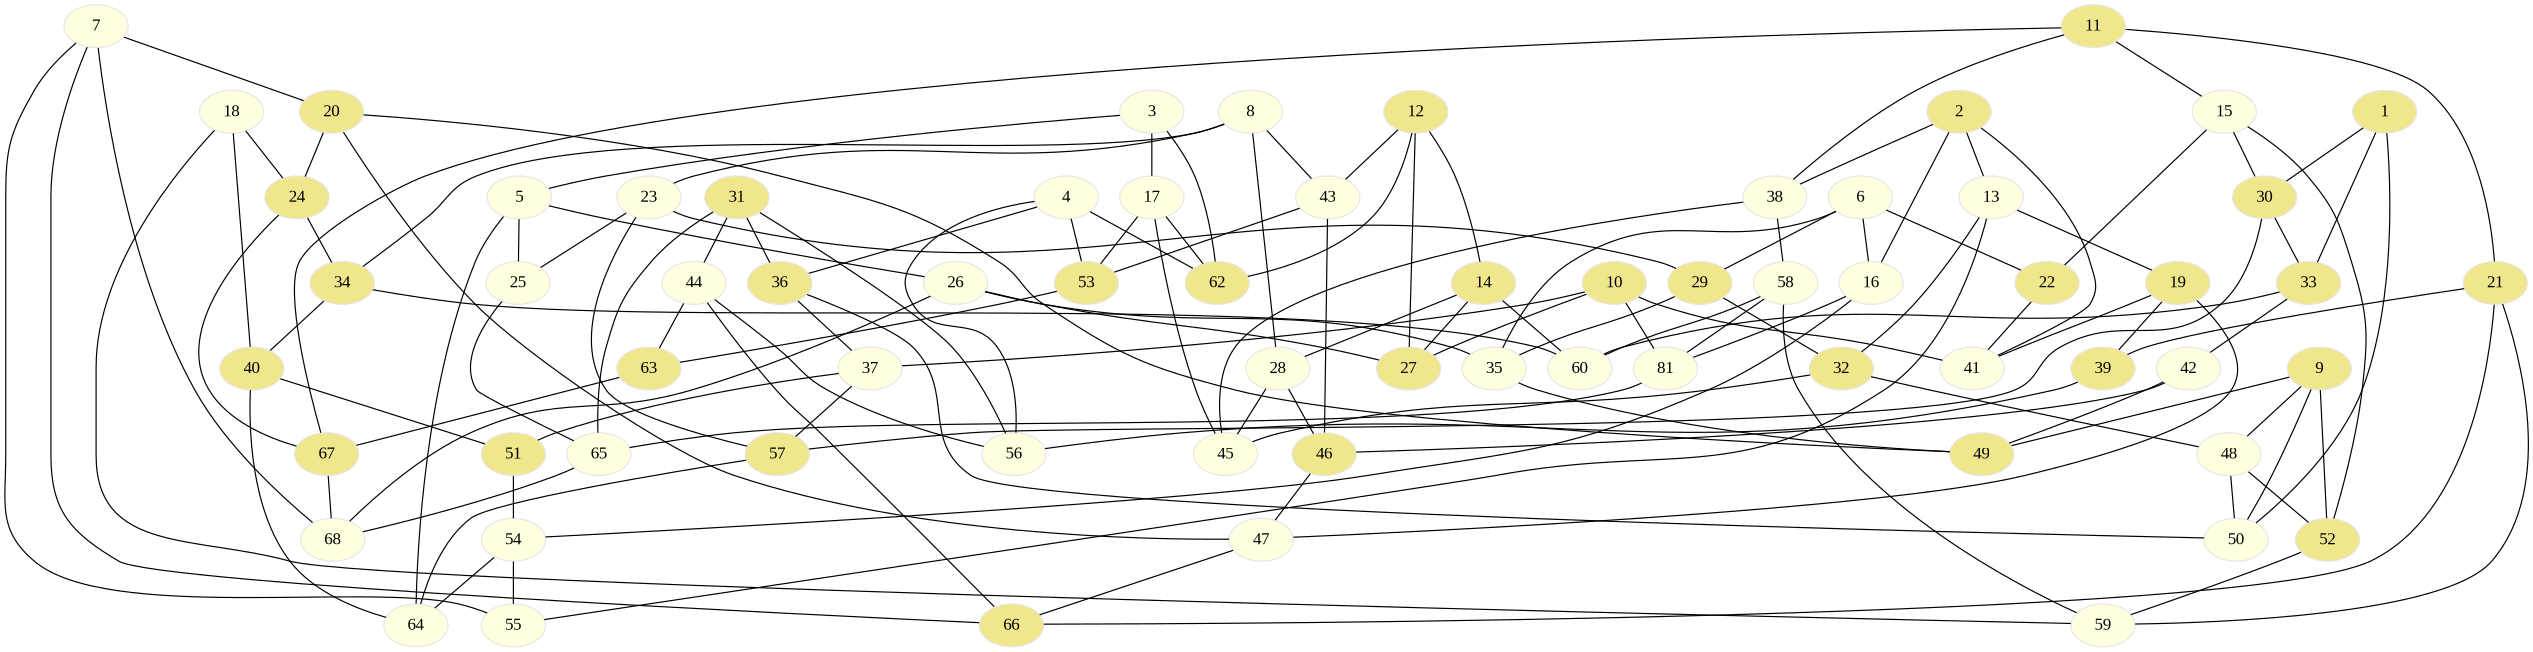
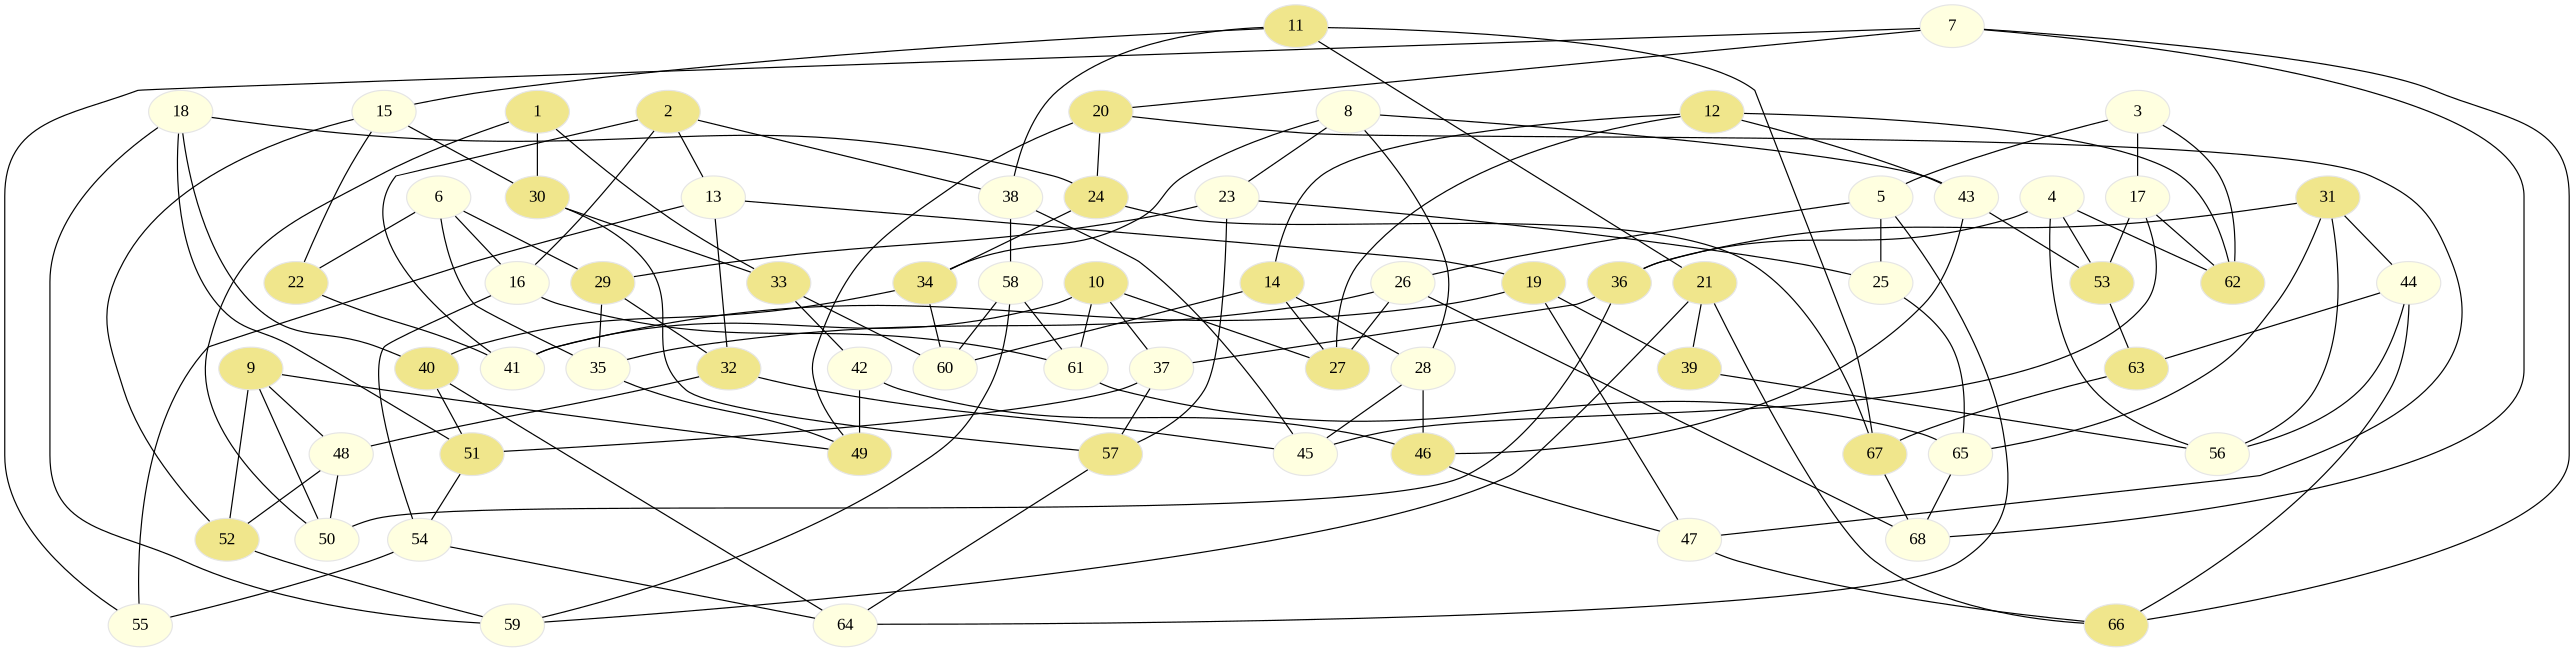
none -> (243, 325)
(1665, 369) -> (1076, 369)
